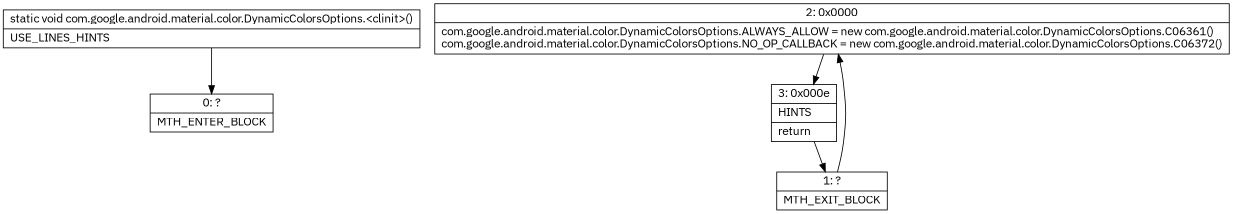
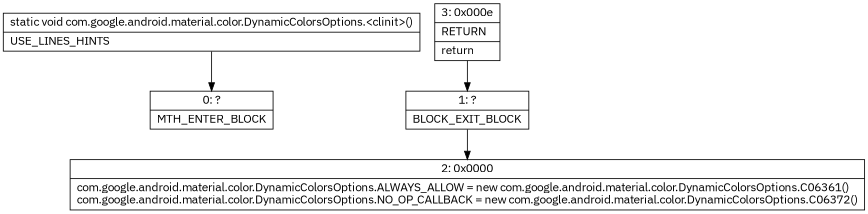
(820, 65) -> none
(795, 113) -> (464, 32)
(832, 200) -> (467, 119)
